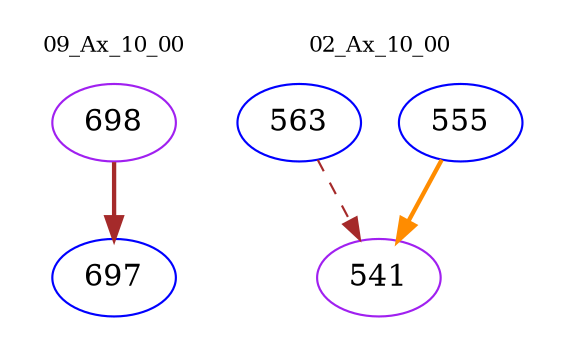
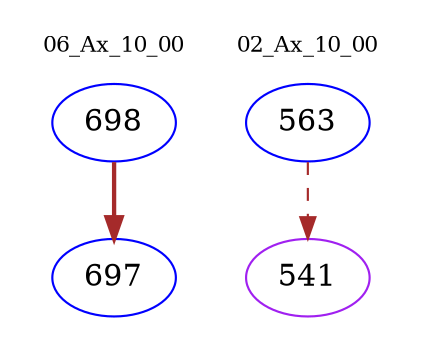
(114, 46) -> (114, 46)
(114, 123) -> (114, 123)
(461, 123) -> none
